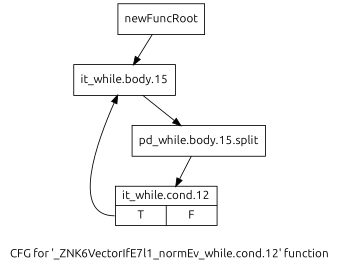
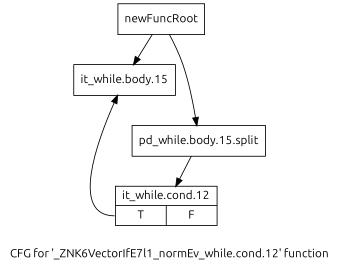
(158, 108) -> (186, 75)
